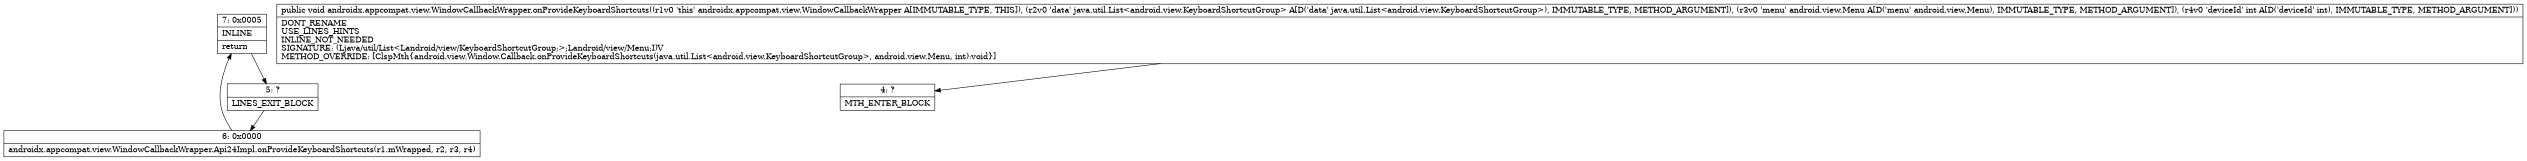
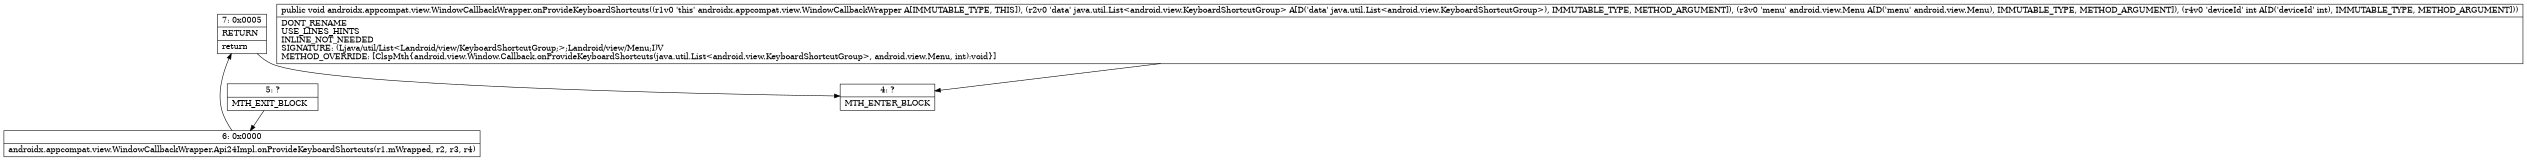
(237, 33) -> (240, 33)
(258, 66) -> (543, 88)
(273, 104) -> (270, 104)
